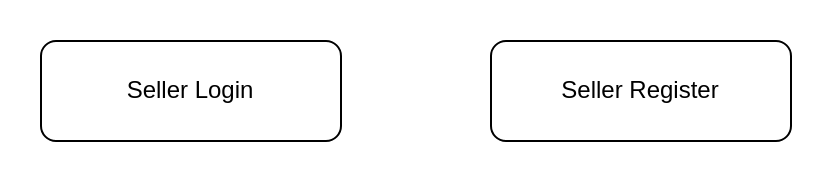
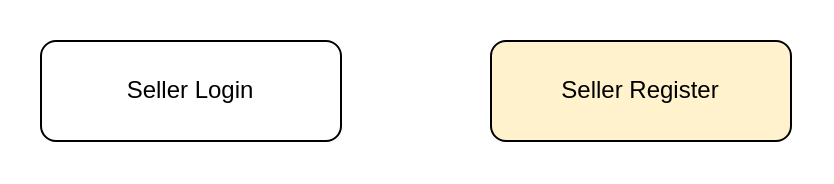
(641, 91) -> (641, 91)
